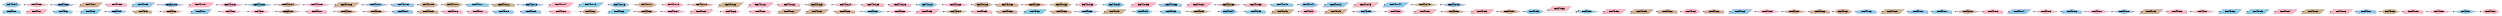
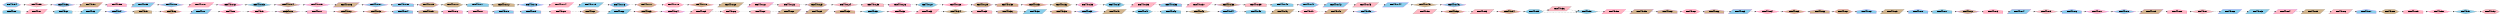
(171, 5) -> (171, 5)
(1395, 12) -> none
